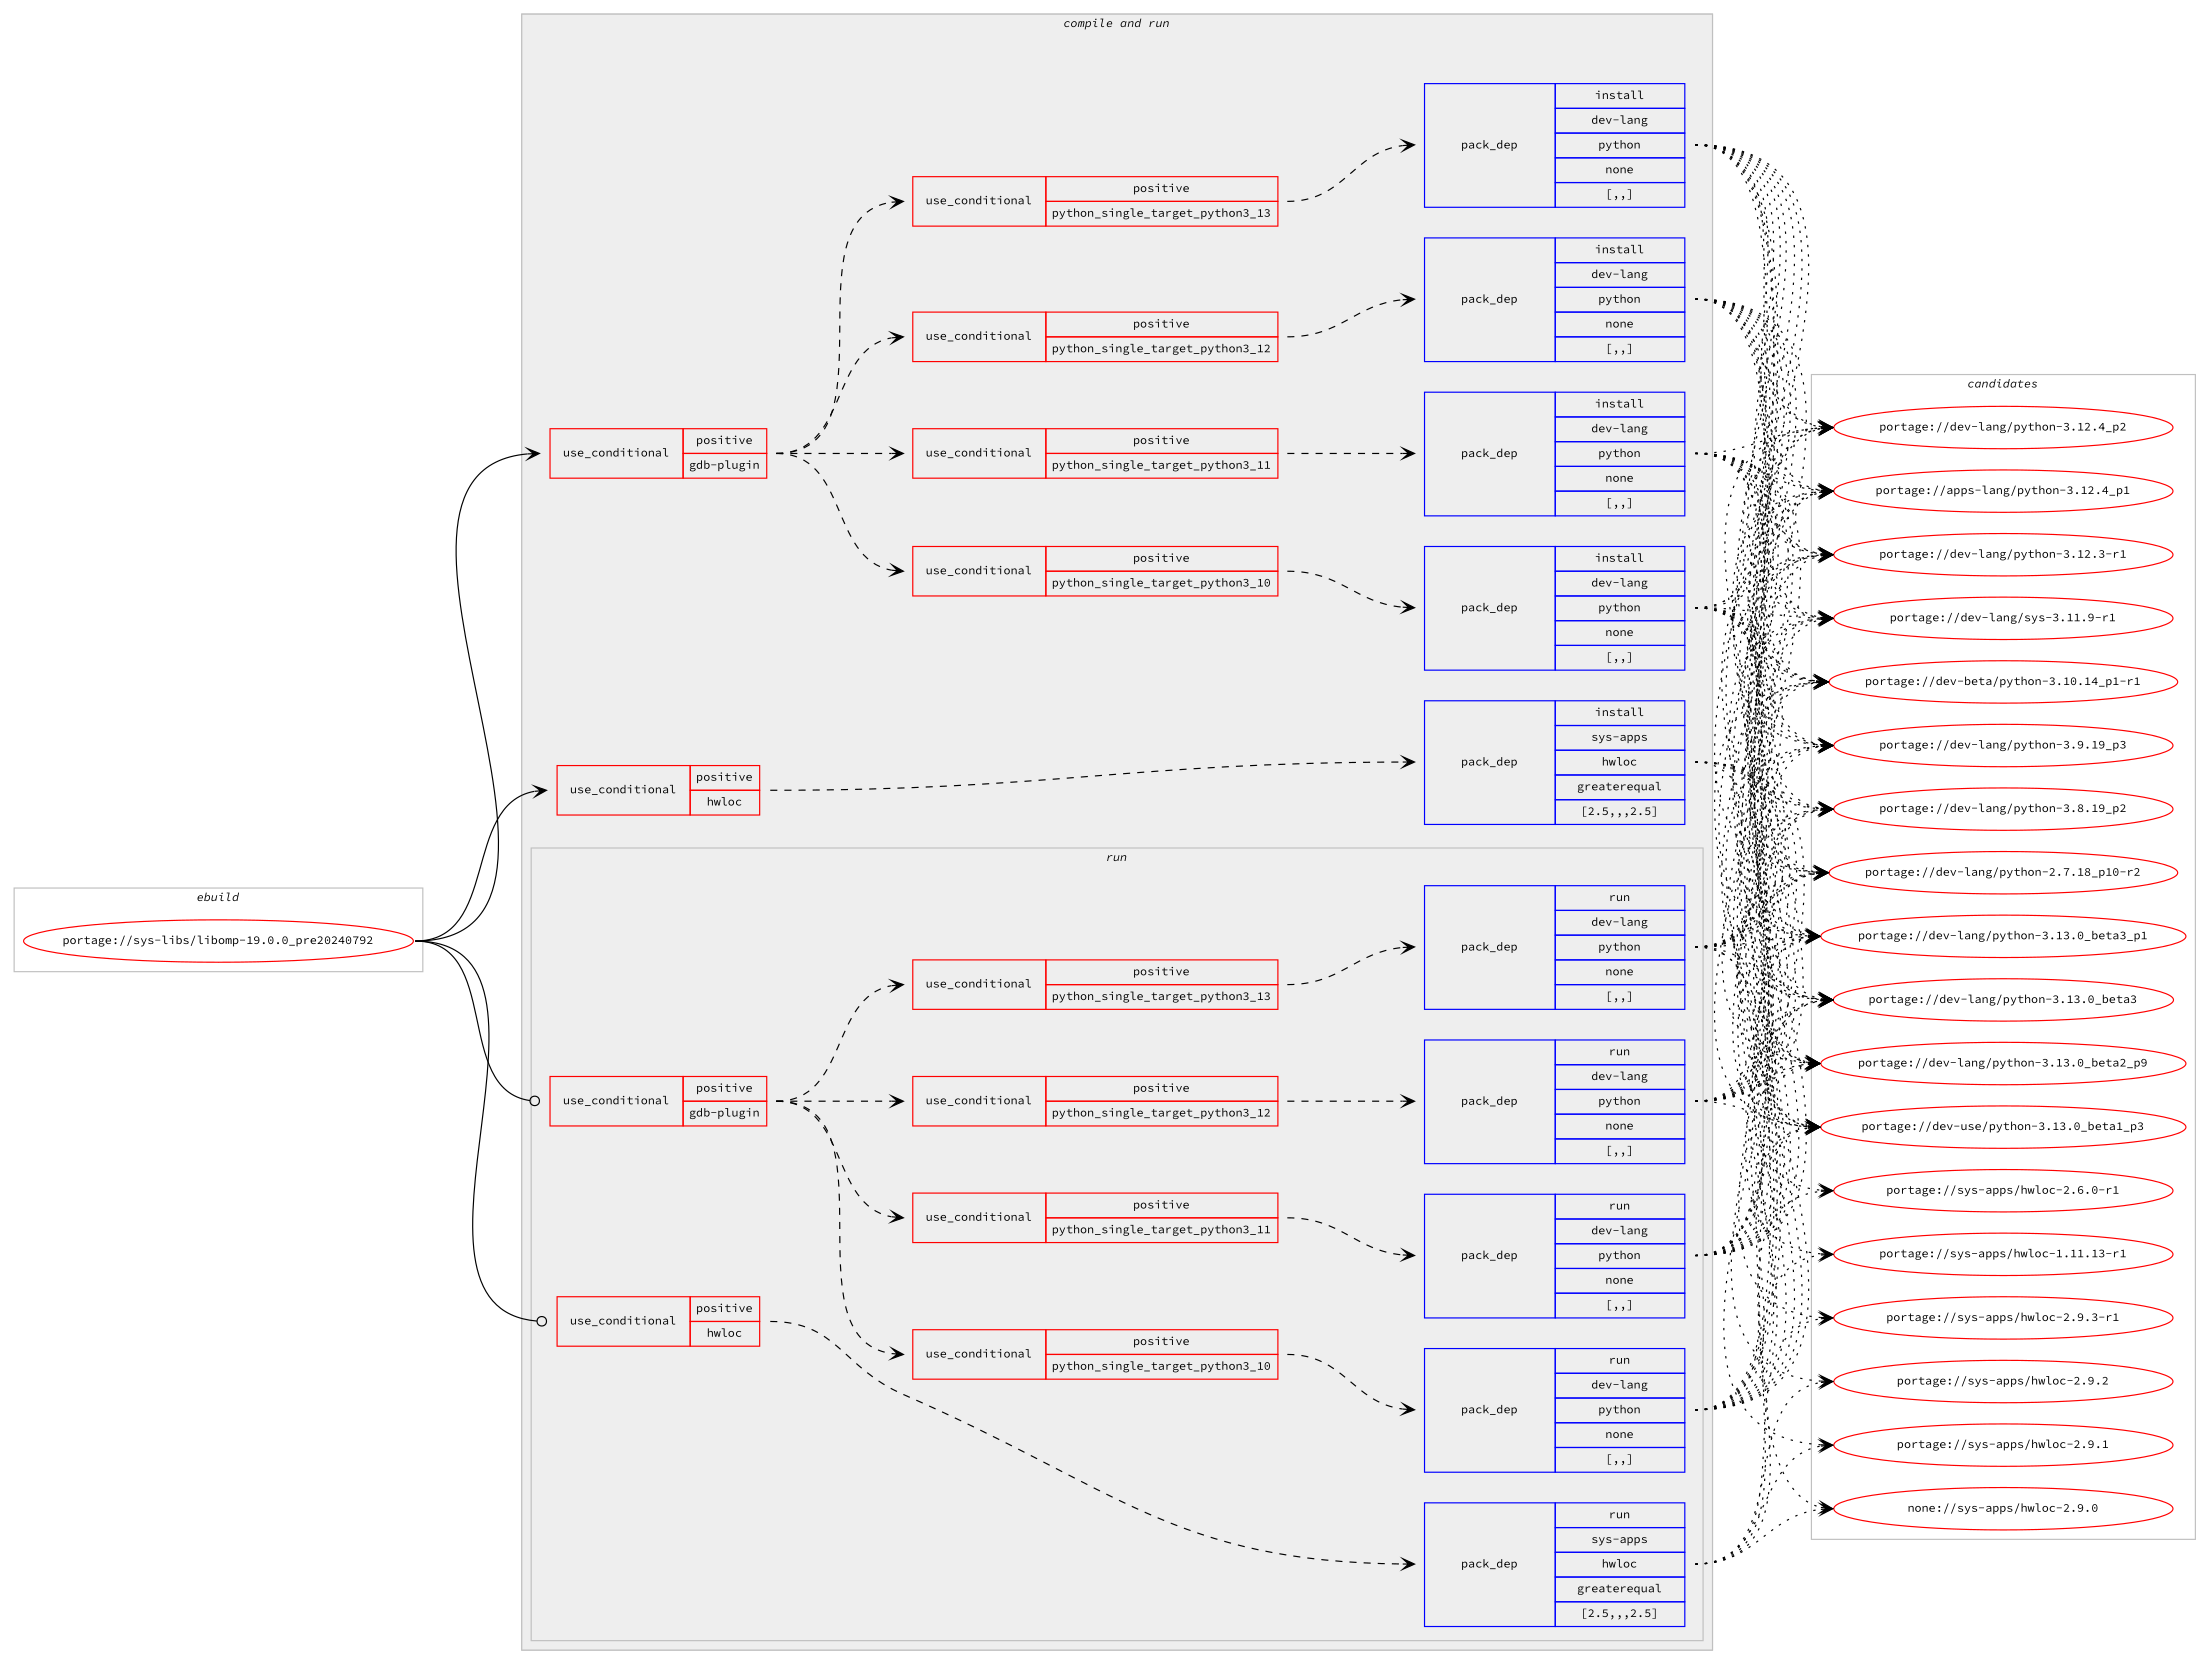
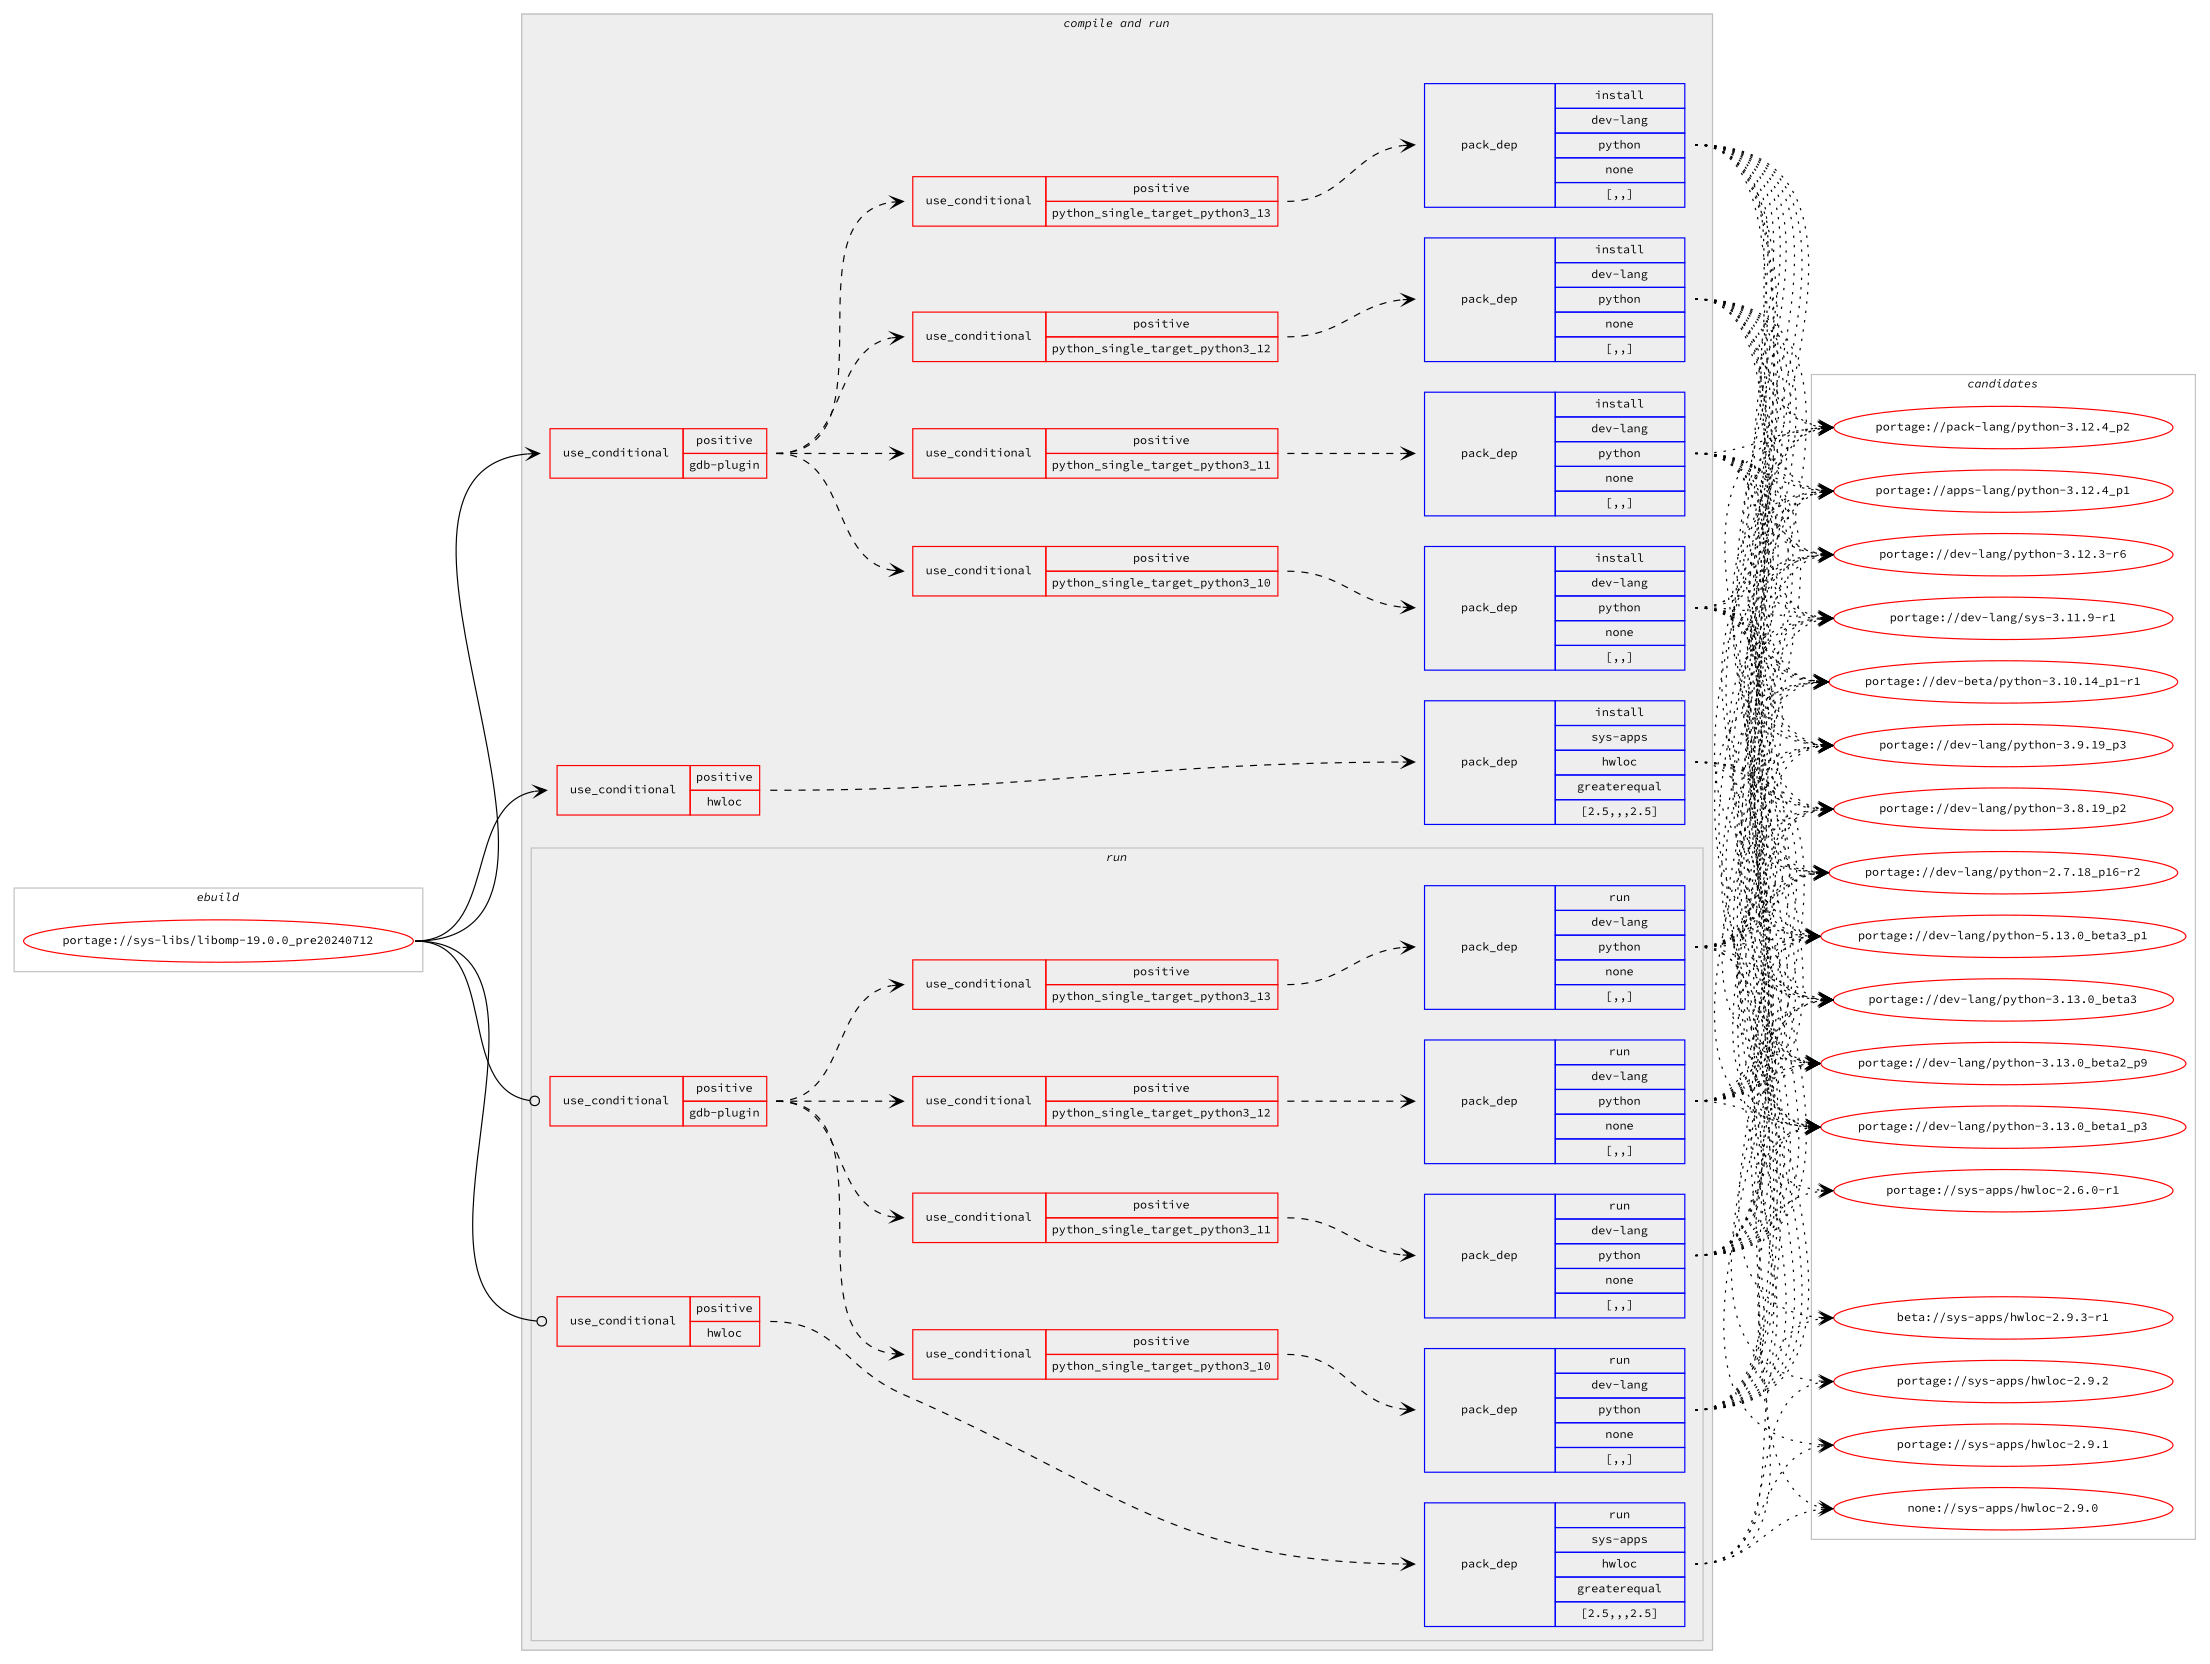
(2003, 428) -> (2003, 428)
(2003, 555) -> (2003, 555)
(2003, 873) -> (2003, 873)
(2003, 936) -> (2003, 936)
(218, 941) -> (218, 941)
(2003, 1127) -> (2003, 1127)
(2003, 1254) -> none
(2003, 1318) -> (2003, 1318)
